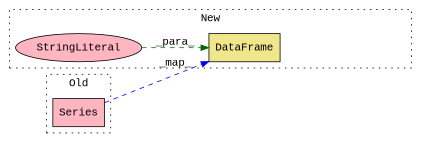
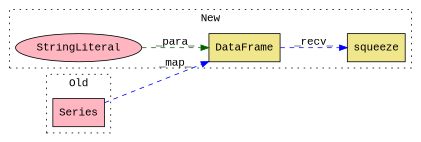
none -> (376, 48)
